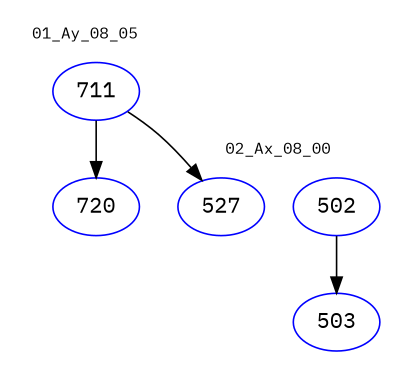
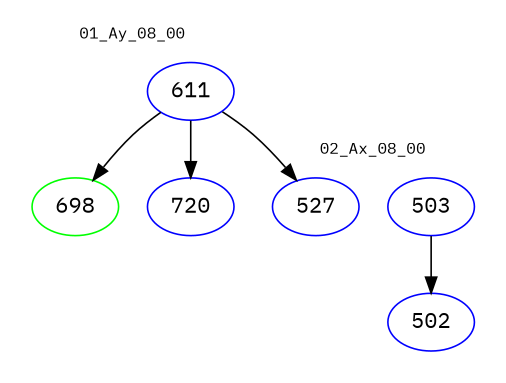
(86, 34) -> (133, 34)
(96, 91) -> (191, 91)
none -> (75, 207)
(337, 257) -> (431, 257)
